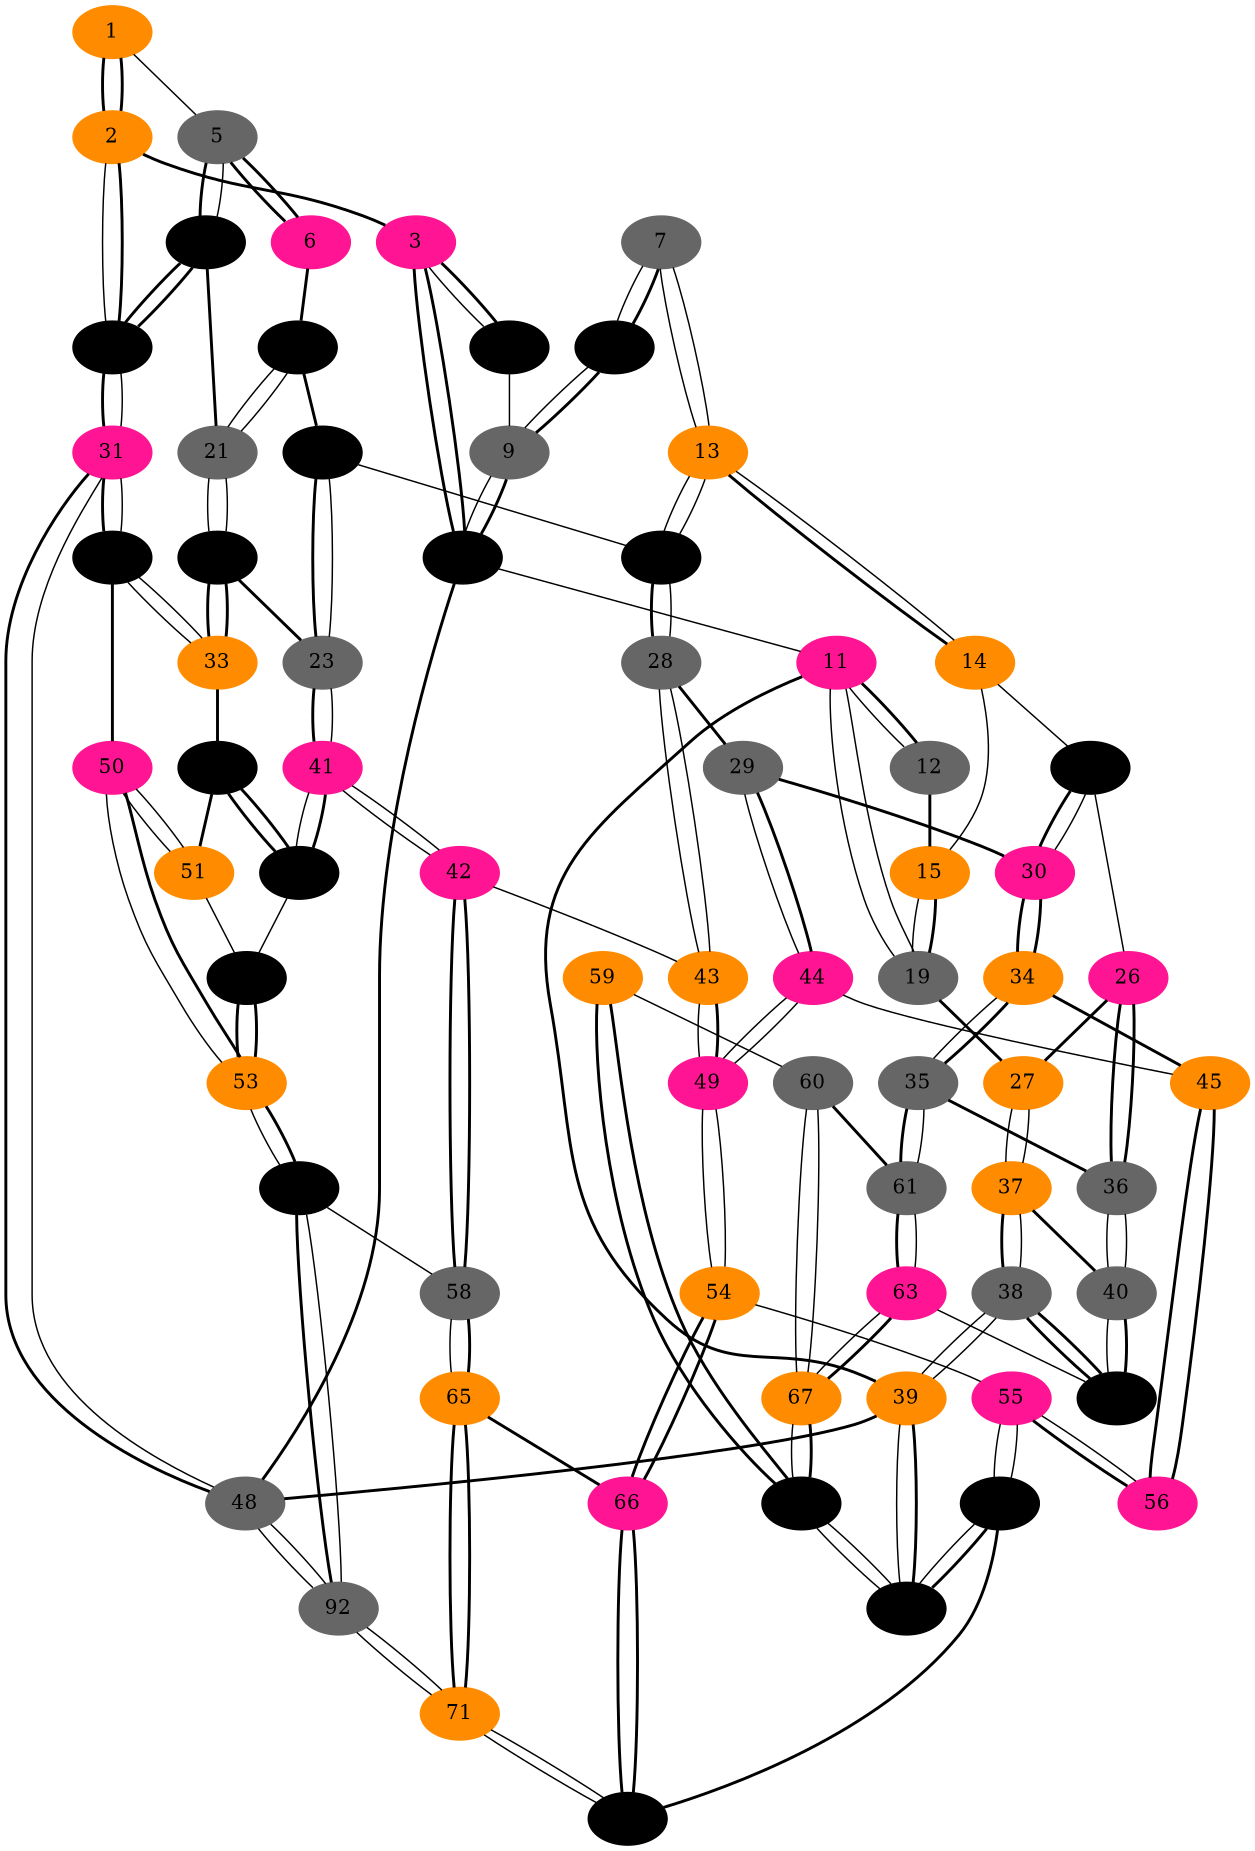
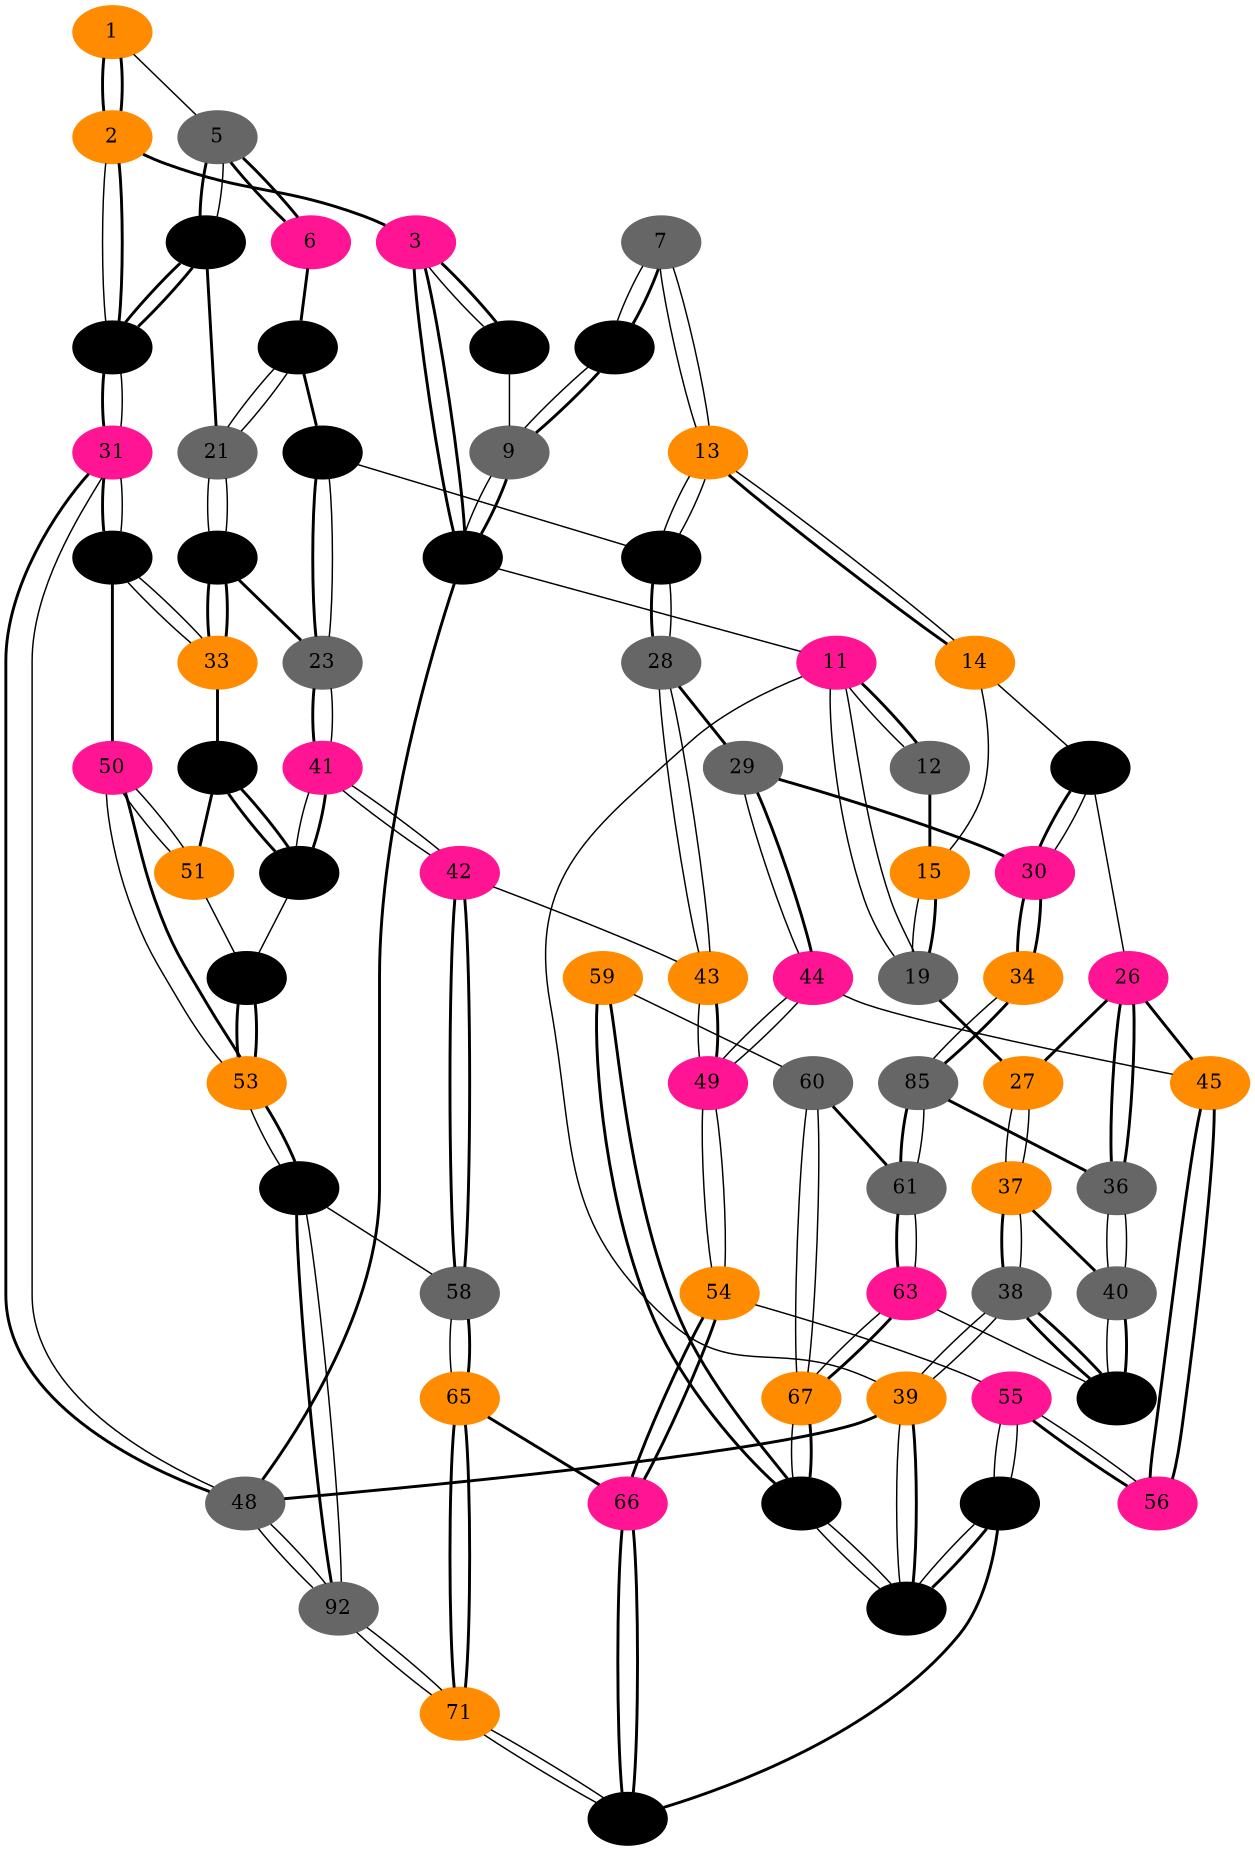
(1107, 1025) -> (1169, 1031)
(559, 1064) -> (559, 1064)
(918, 1083) -> (918, 1083)
